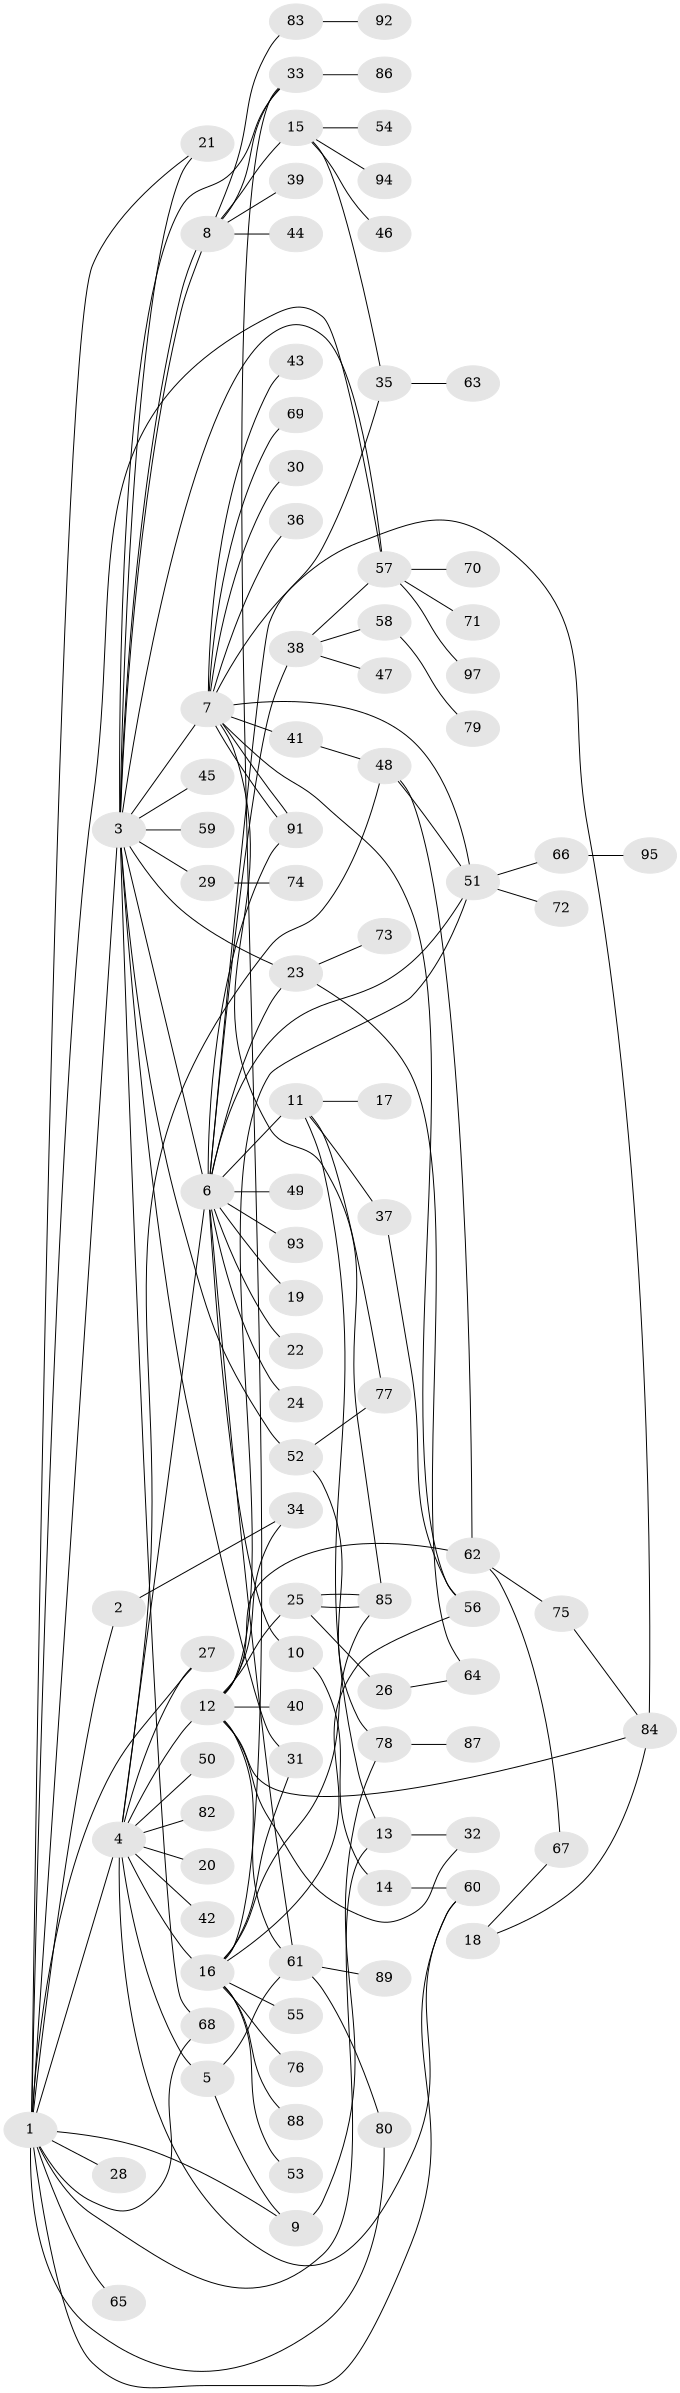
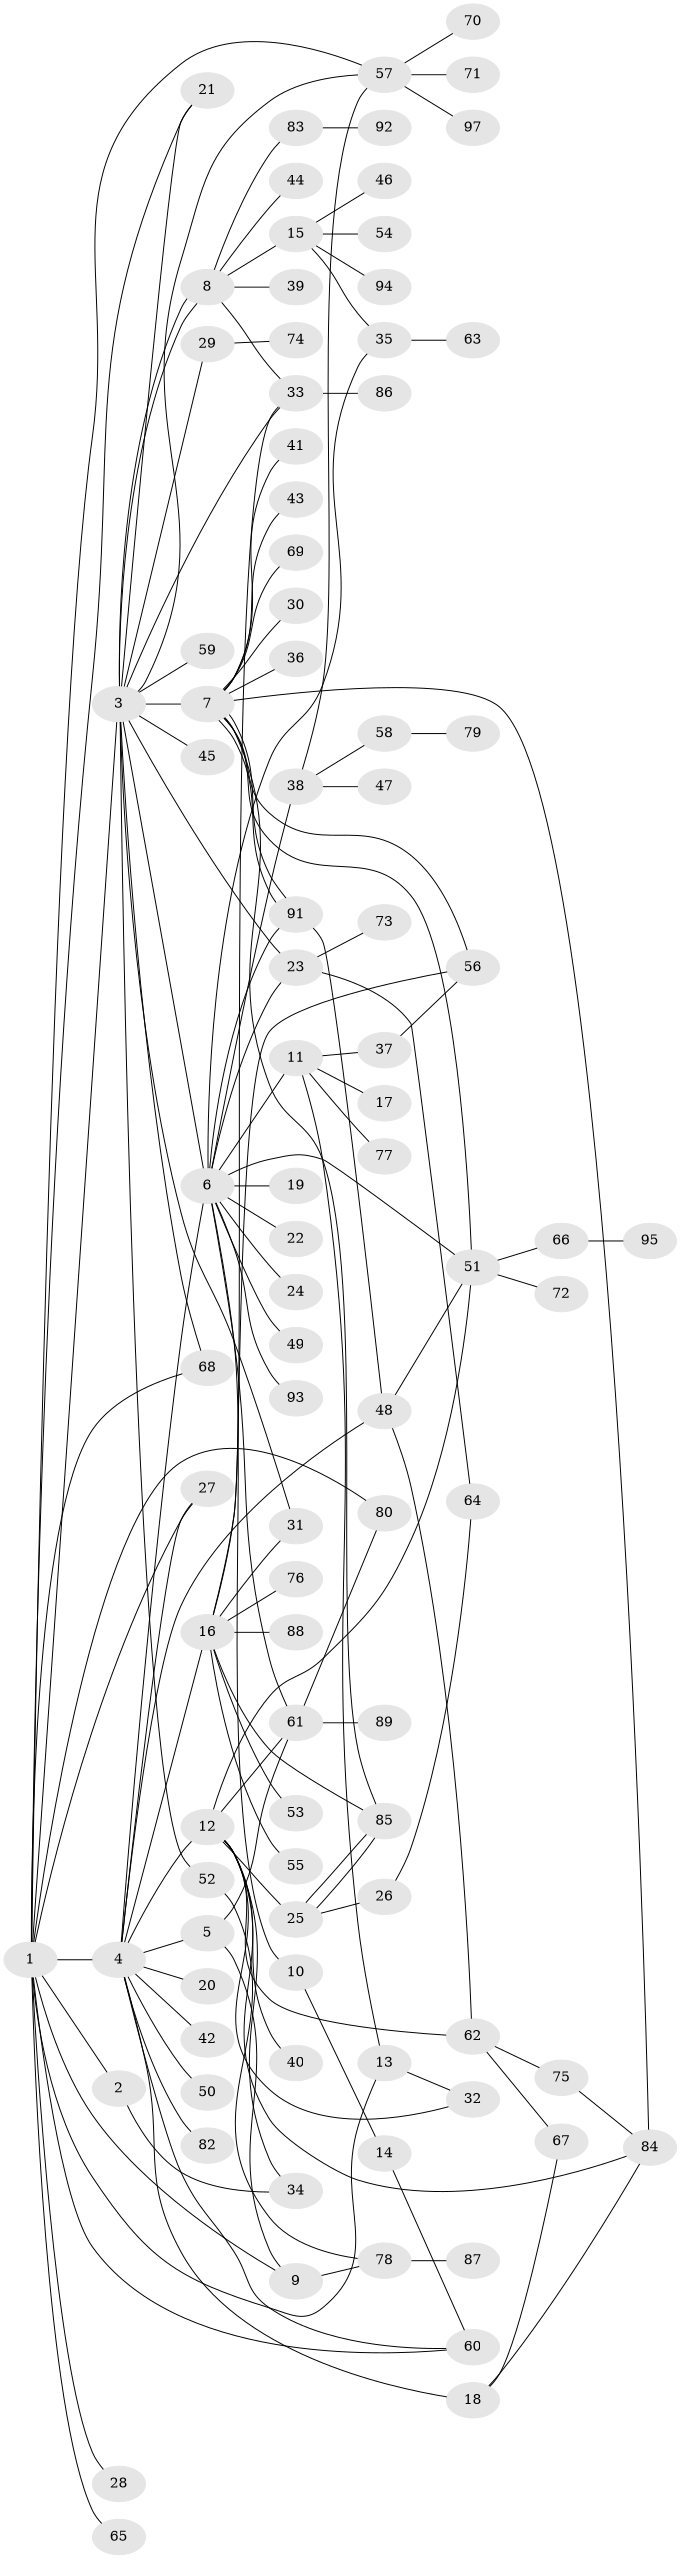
(340, 753) -> (354, 1159)
(336, 1429) -> none
none -> (190, 2264)
